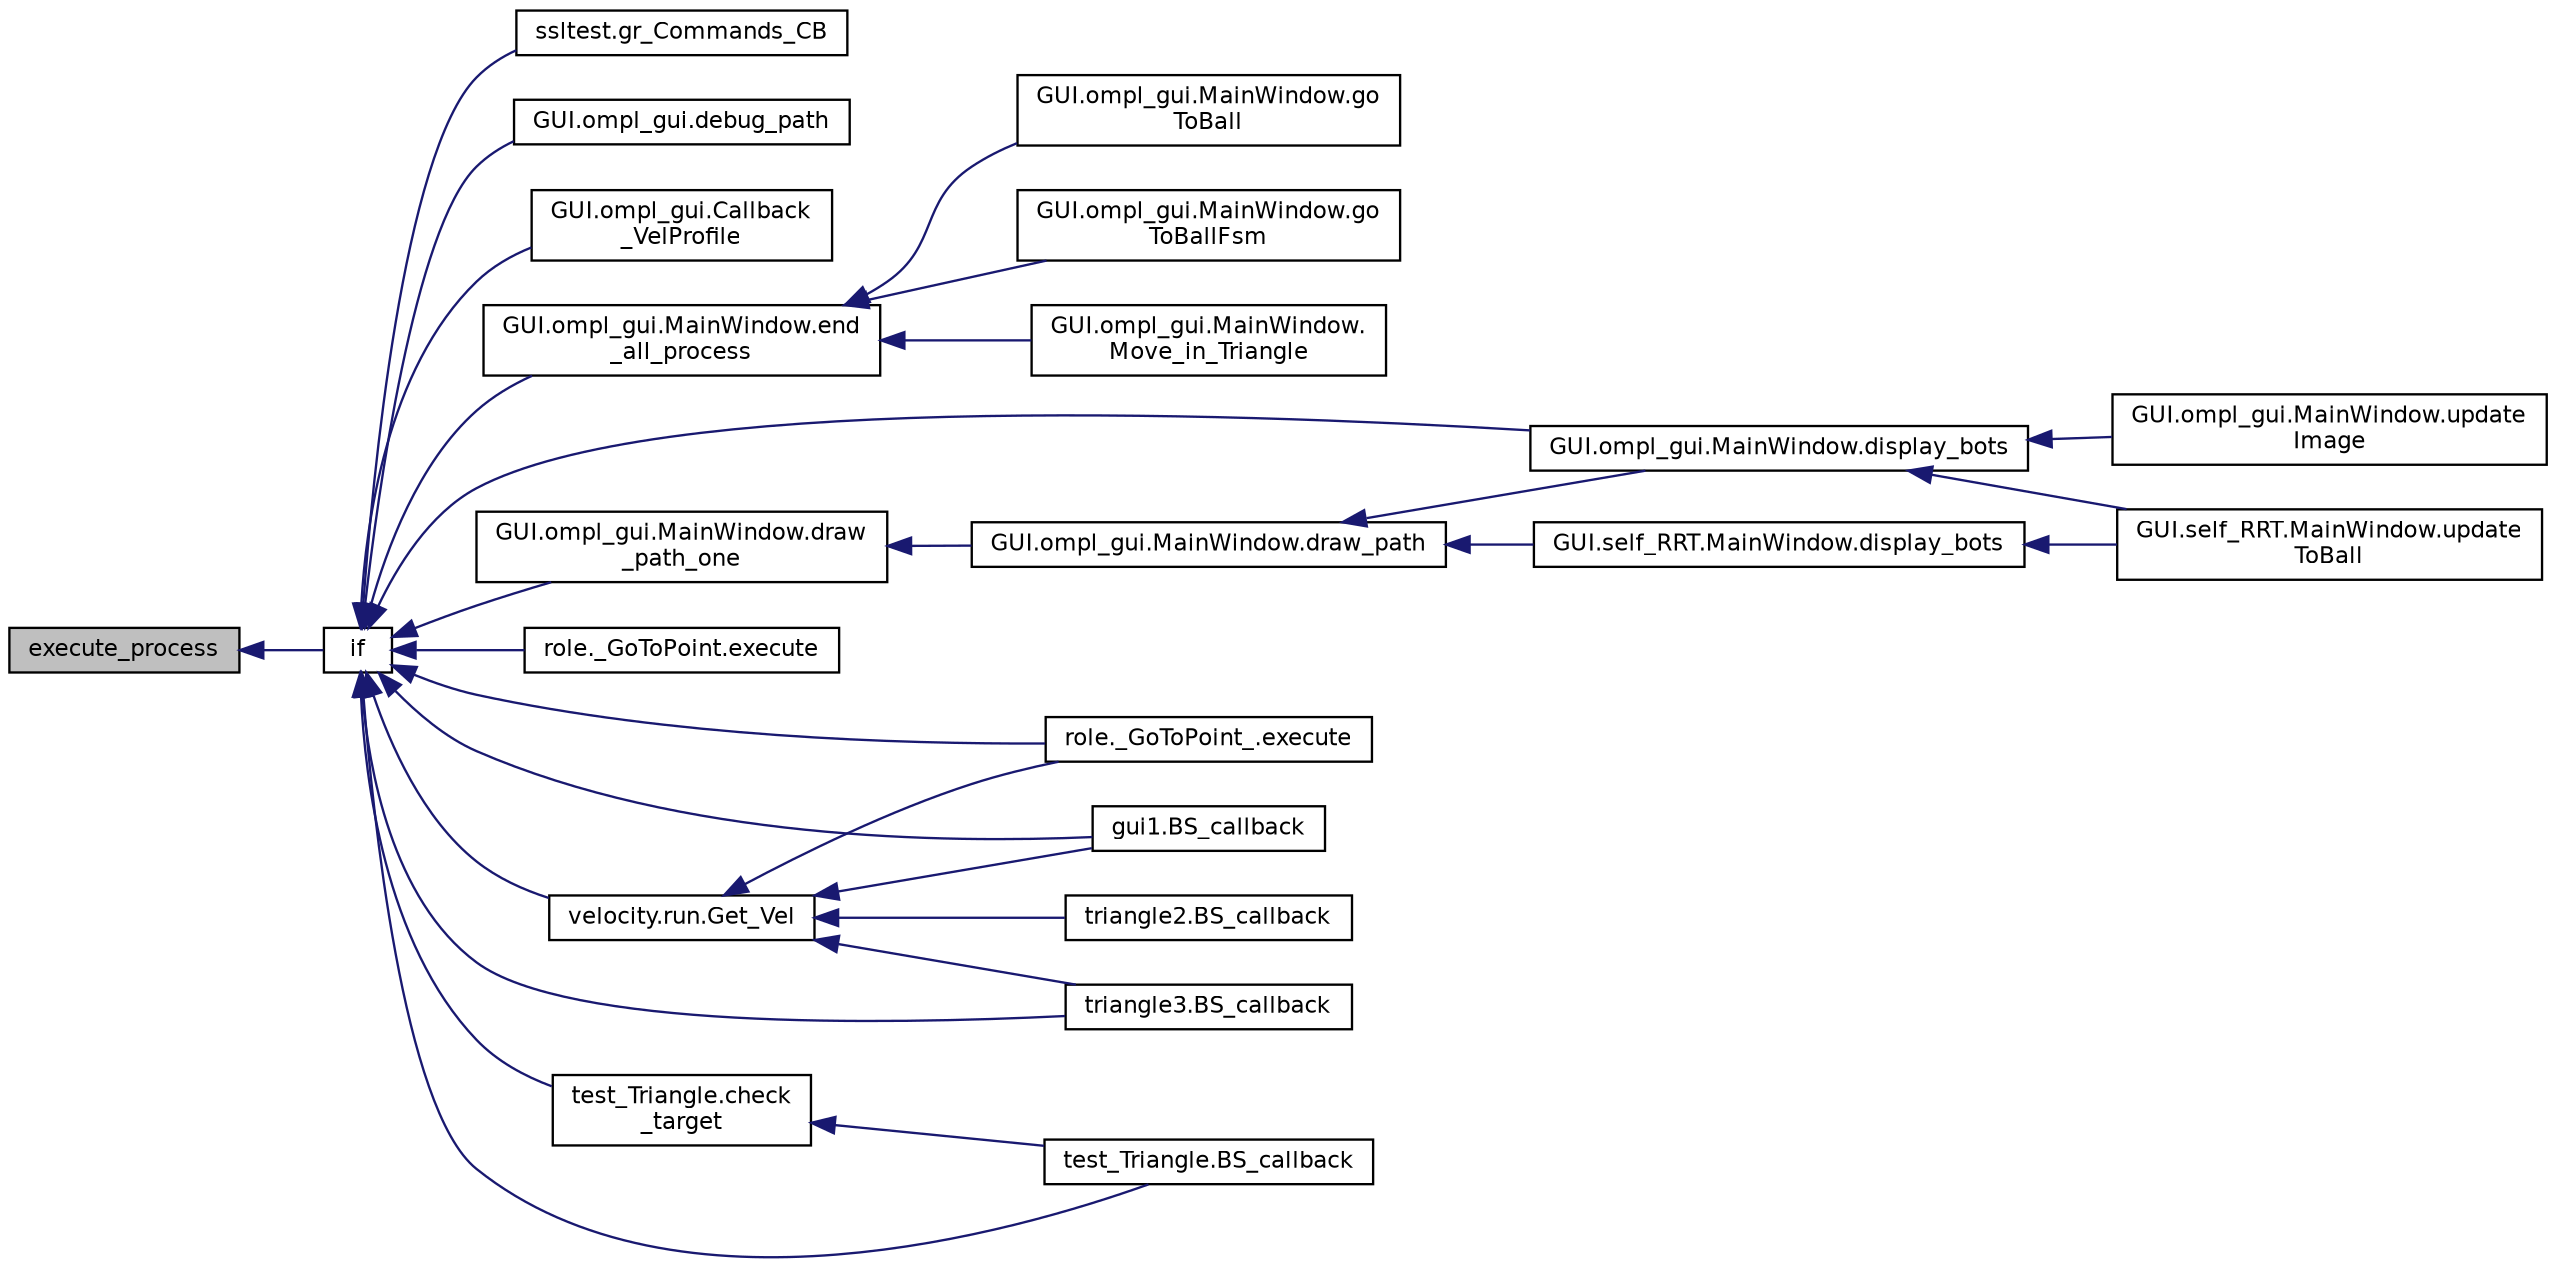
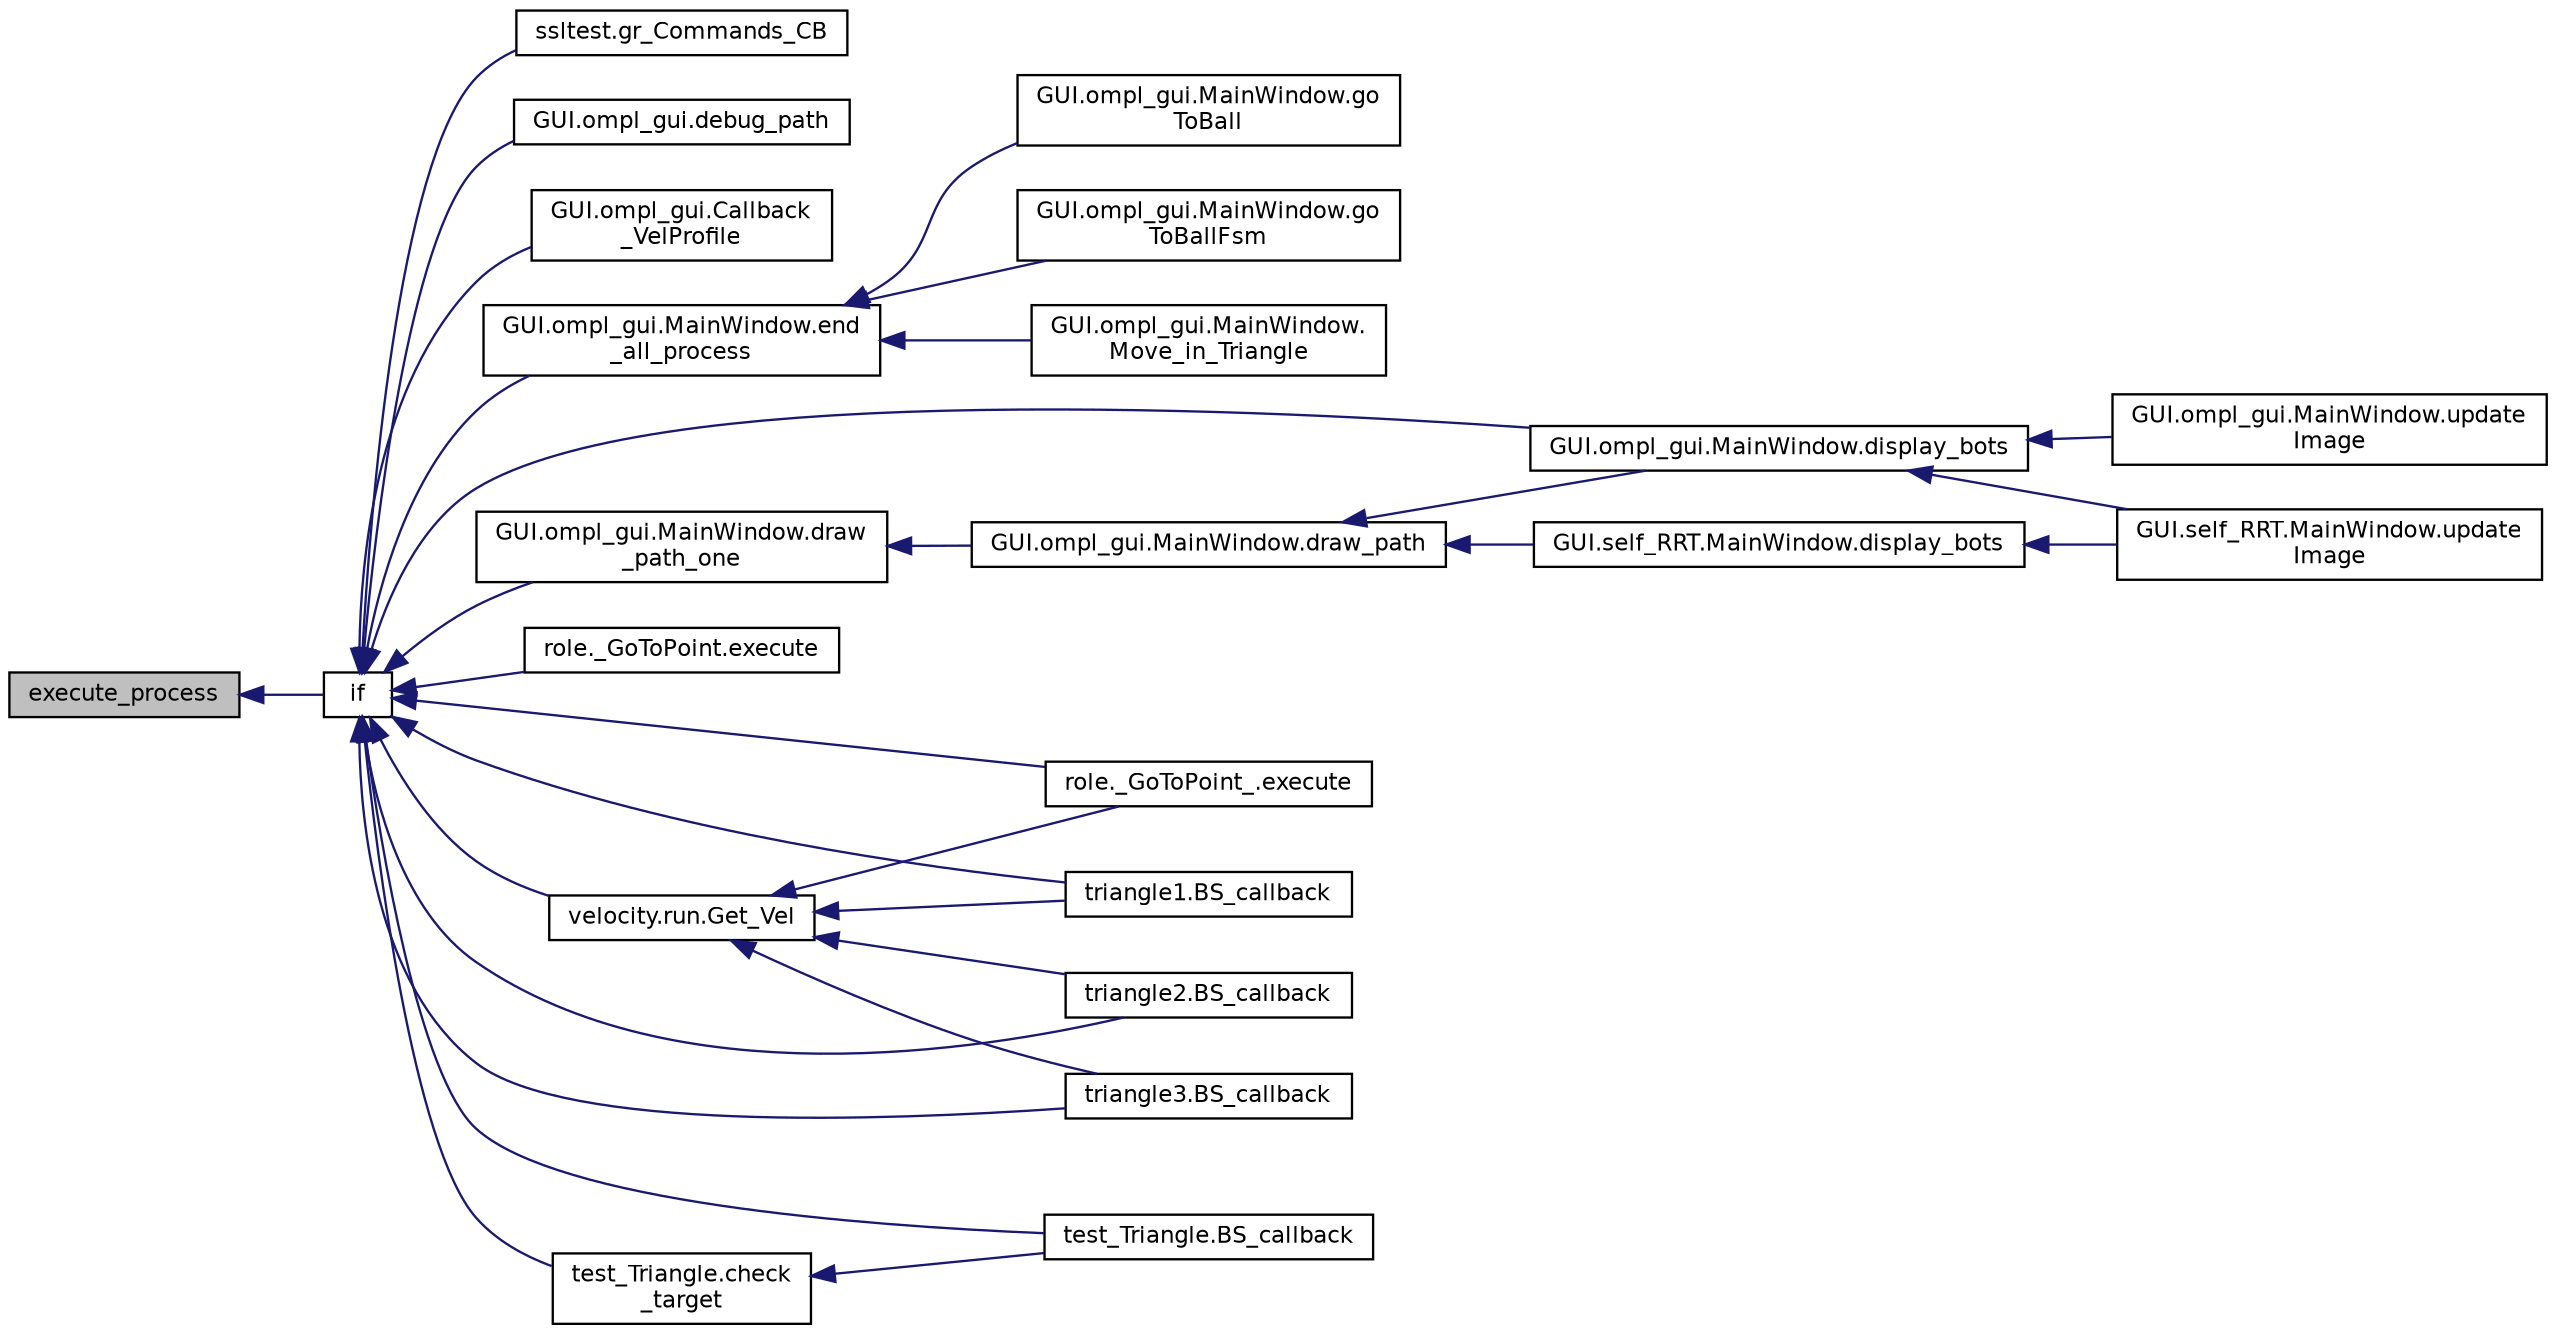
(2330, 545) -> (2330, 545)
(1209, 829) -> (1209, 894)
none -> (667, 1038)
